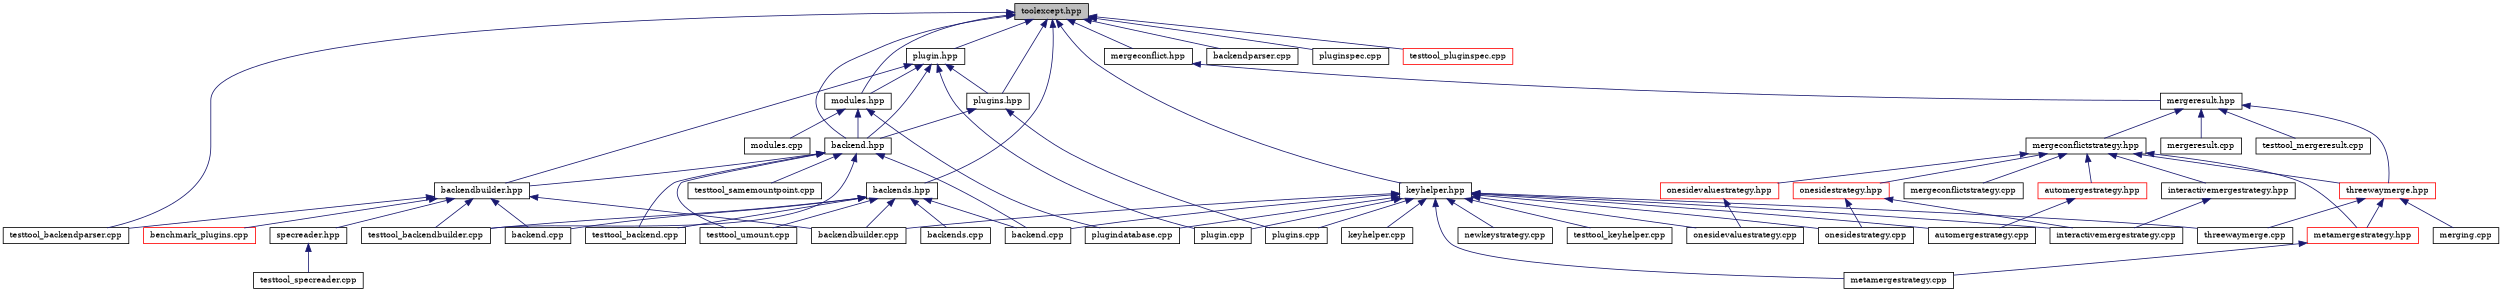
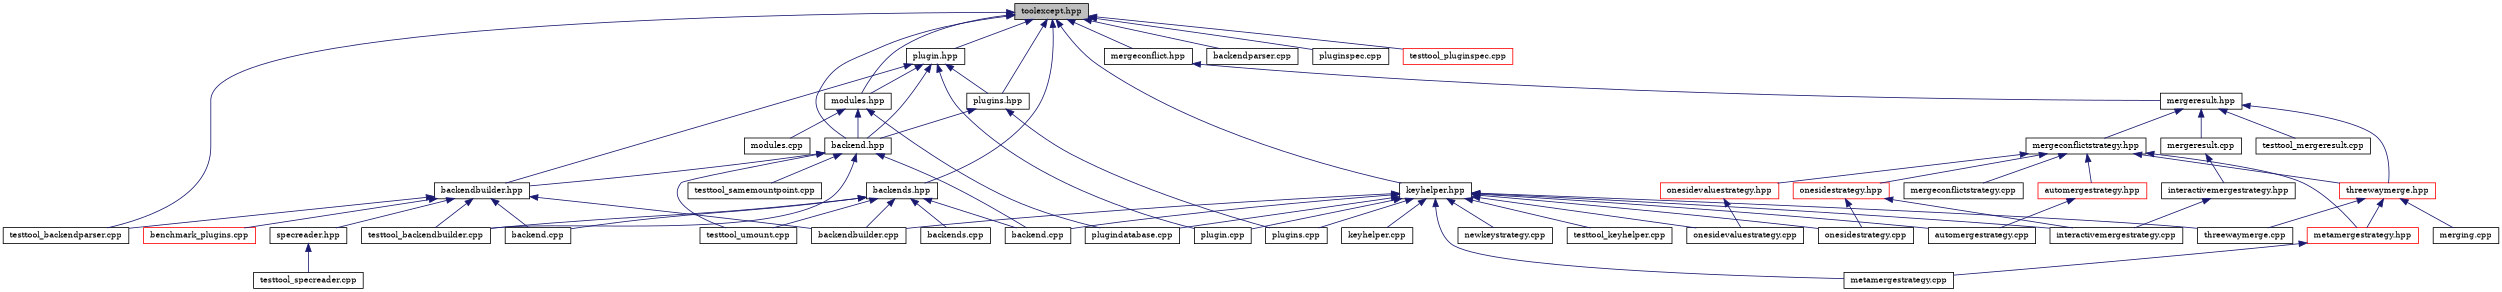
(2161, 170) -> (2217, 172)
(636, 236) -> none
